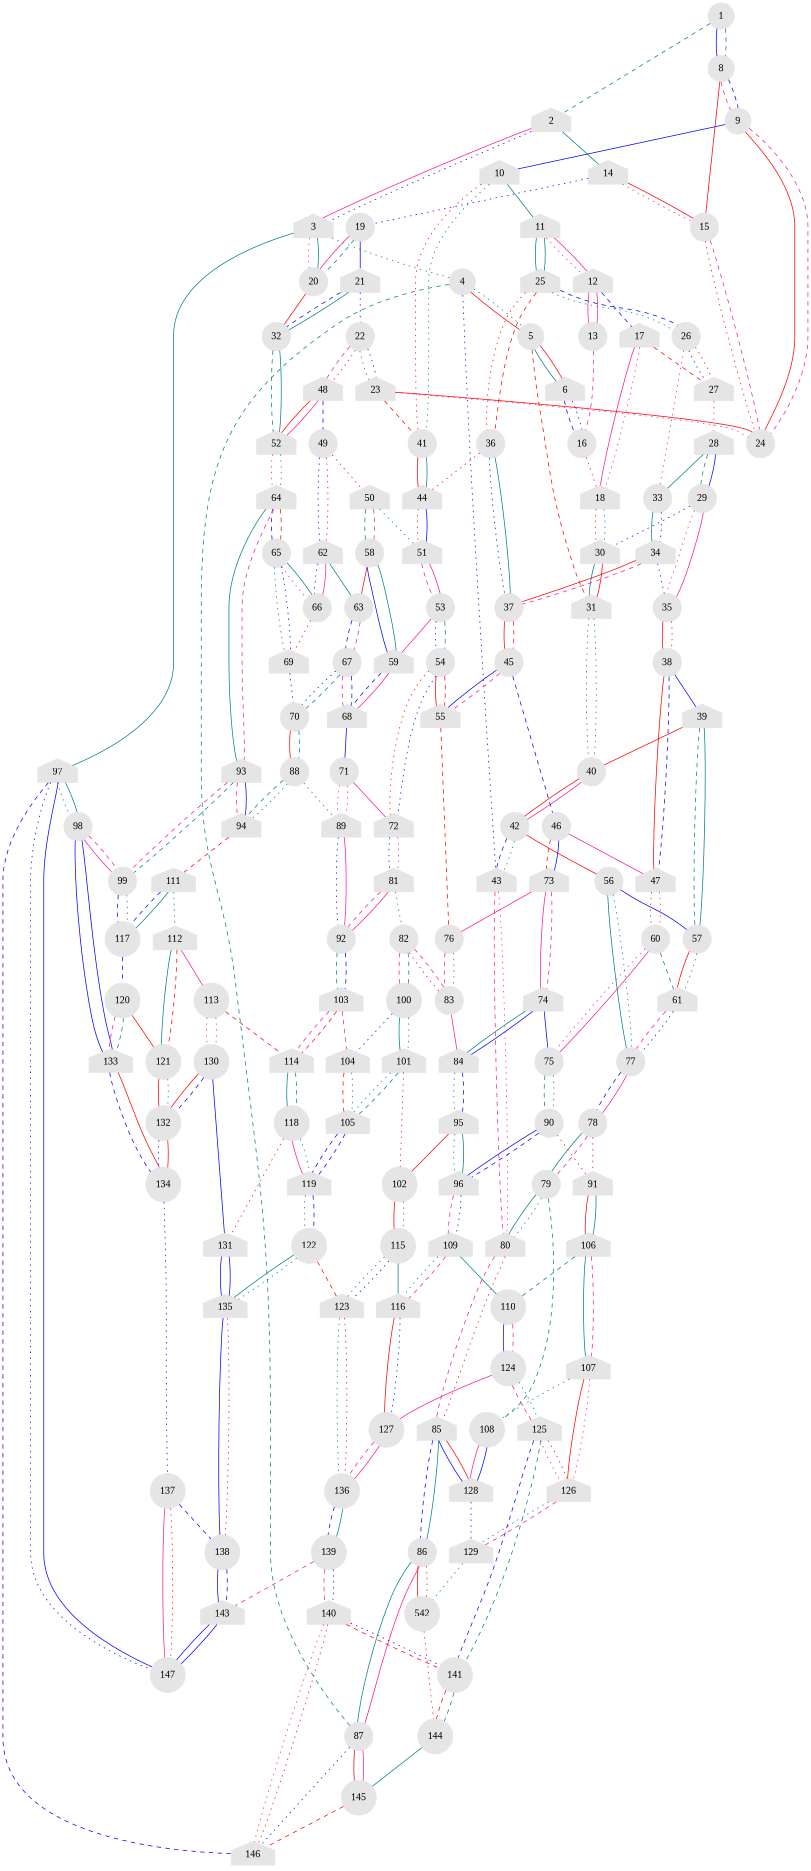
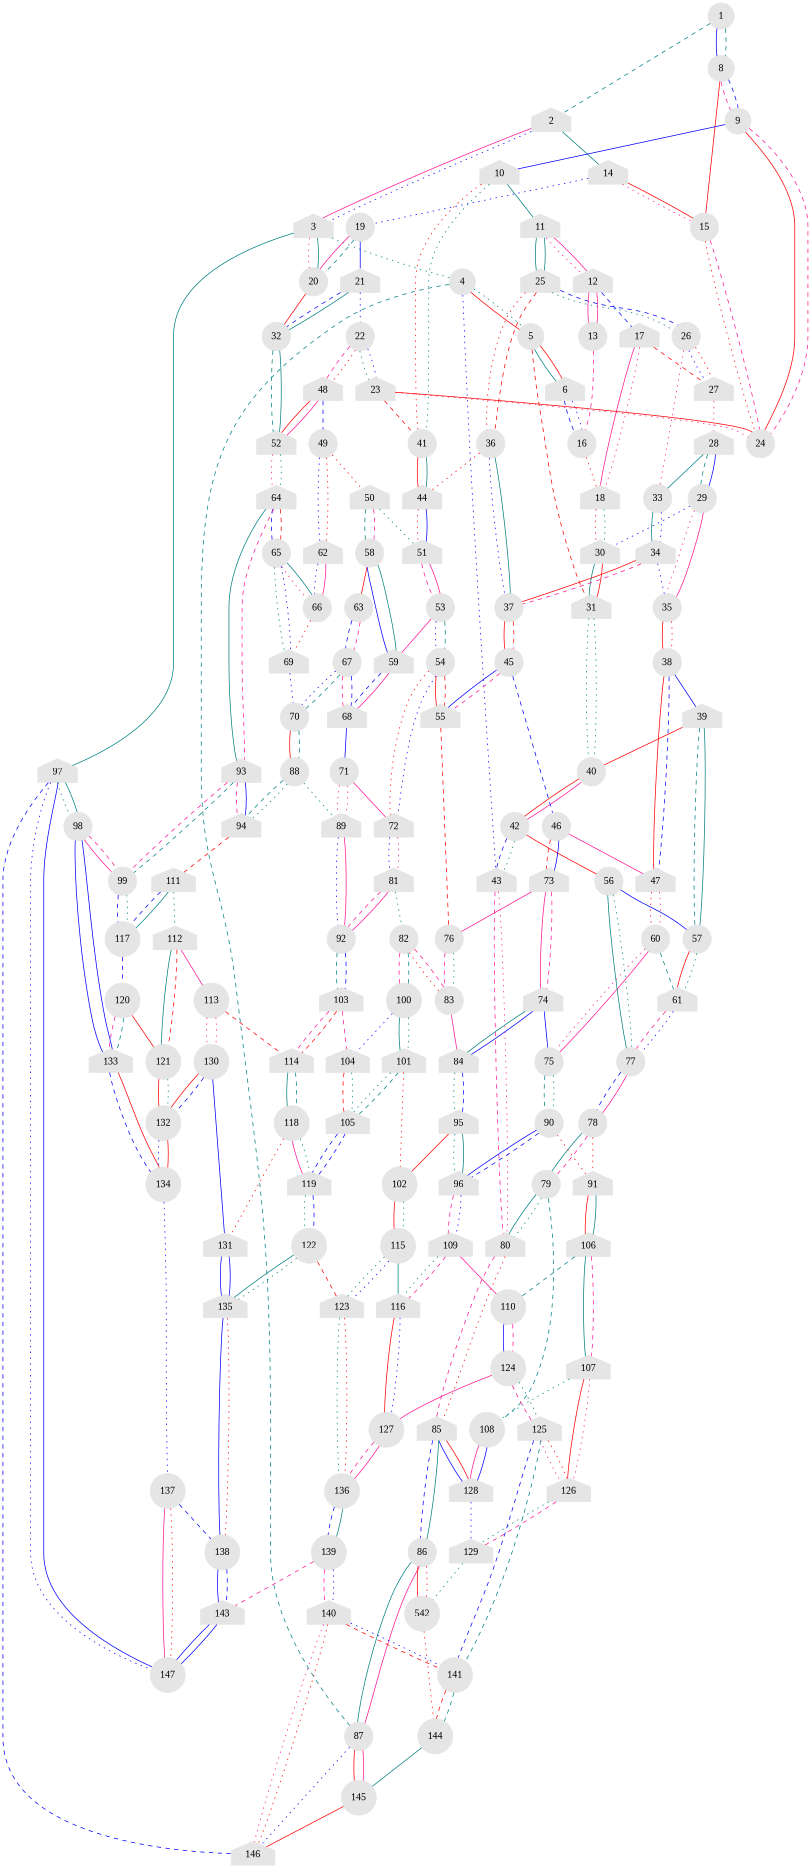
(340, 580) -> none
(478, 1275) -> (478, 1275)
(305, 1827) -> (305, 1827)
